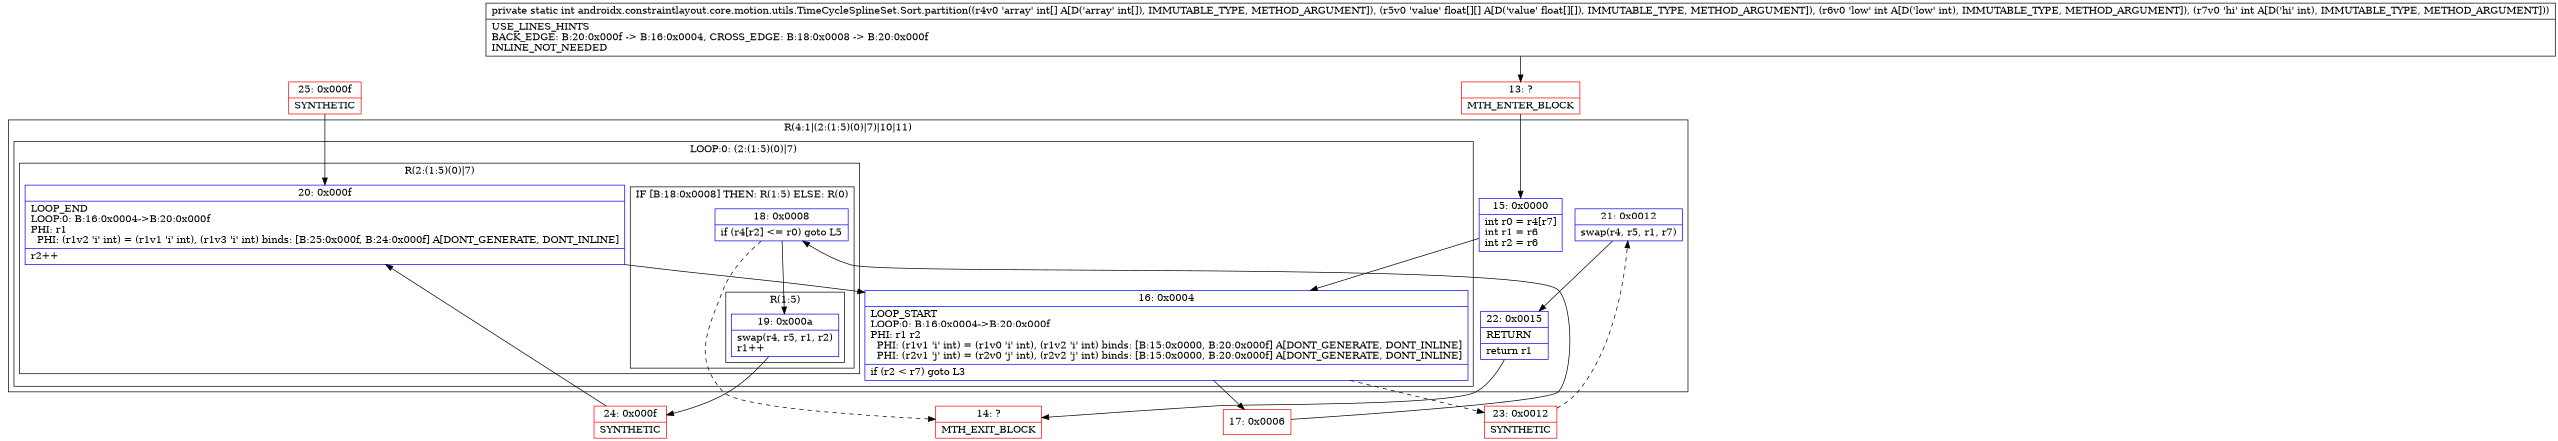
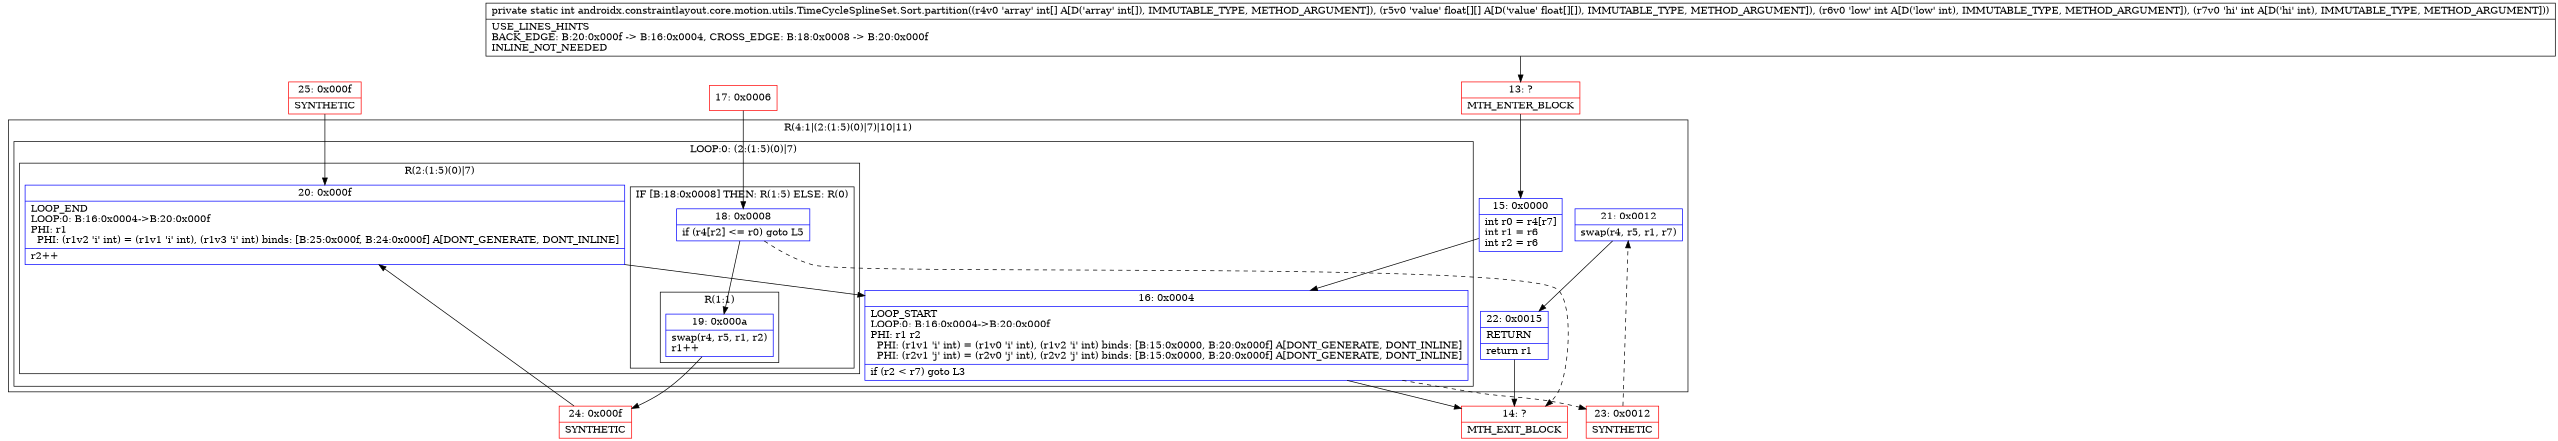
(785, 300) -> (720, 300)
(1230, 396) -> (1411, 396)
